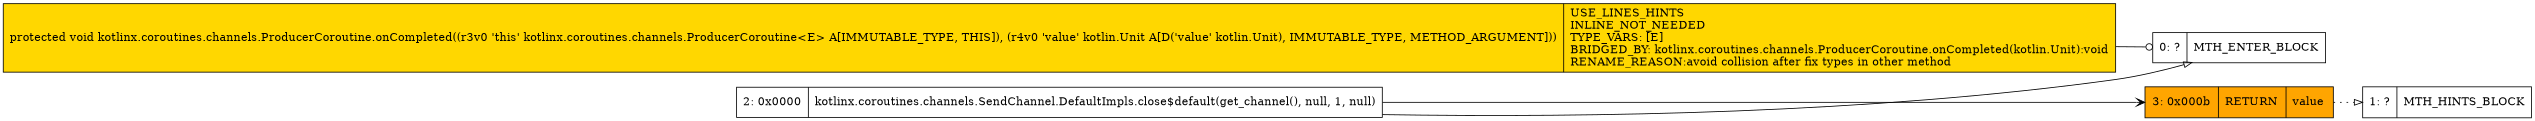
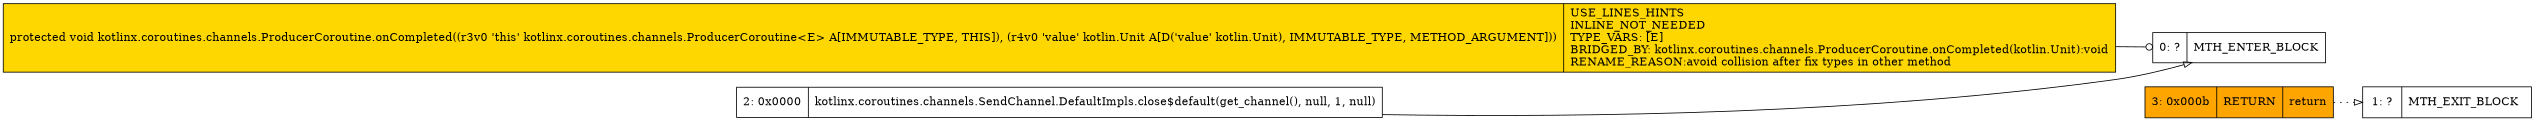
(1760, 102) -> none
(2308, 102) -> (2308, 102)
(2464, 102) -> (2464, 102)
